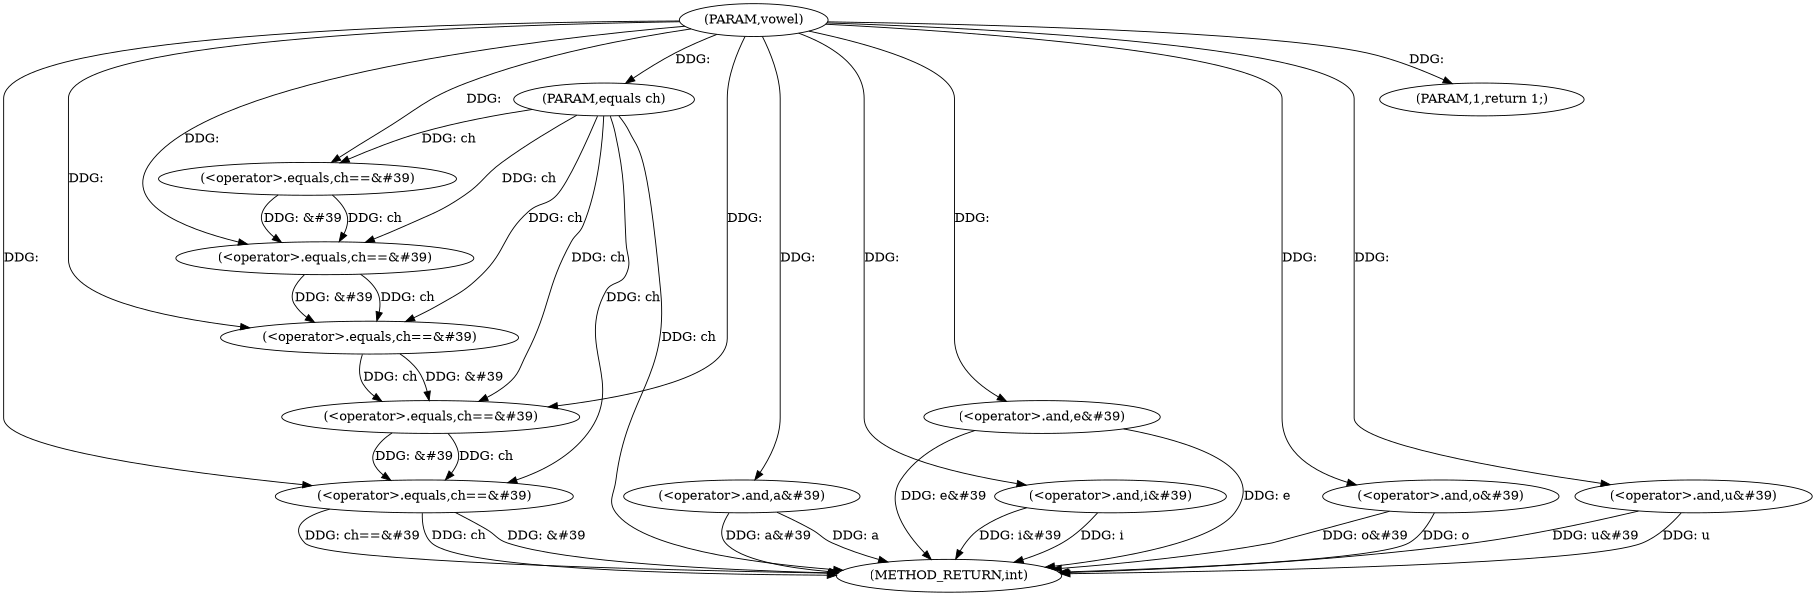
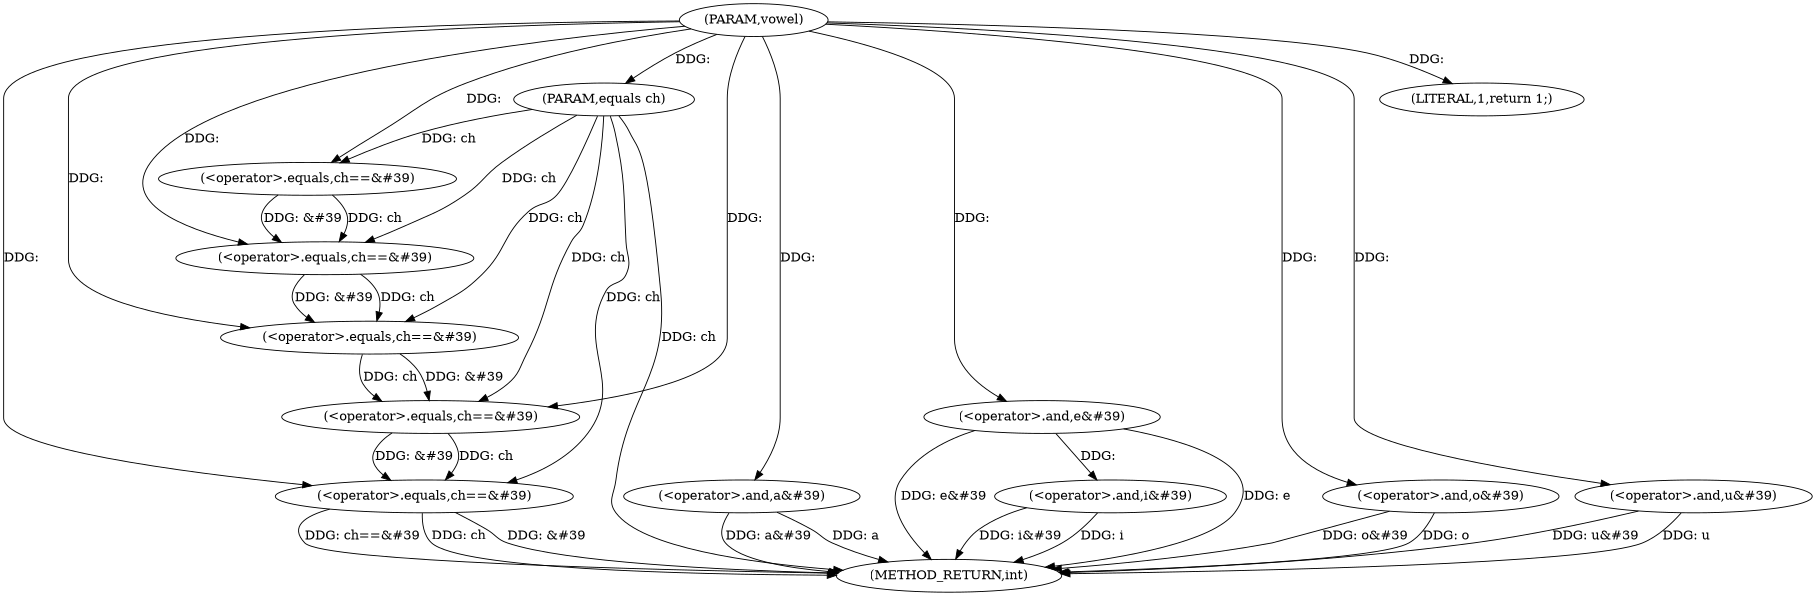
(1482, 99) -> (1482, 99)
(864, 296) -> (1073, 453)
